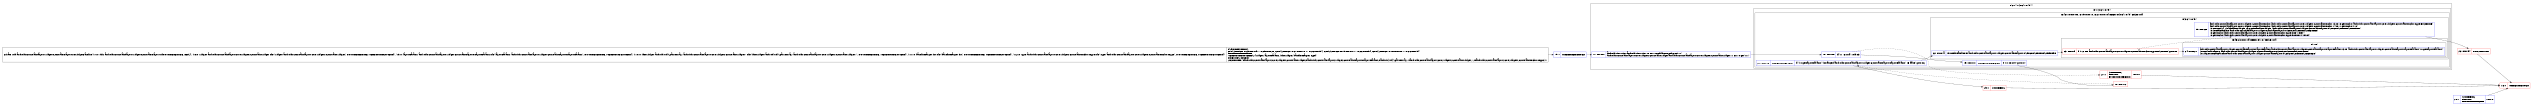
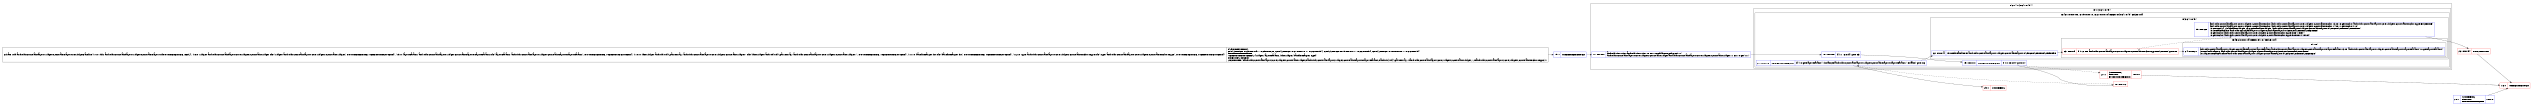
(1848, 55) -> (1848, 55)
(1782, 63) -> (1783, 63)
(1972, 73) -> (2074, 70)
(2252, 88) -> none
